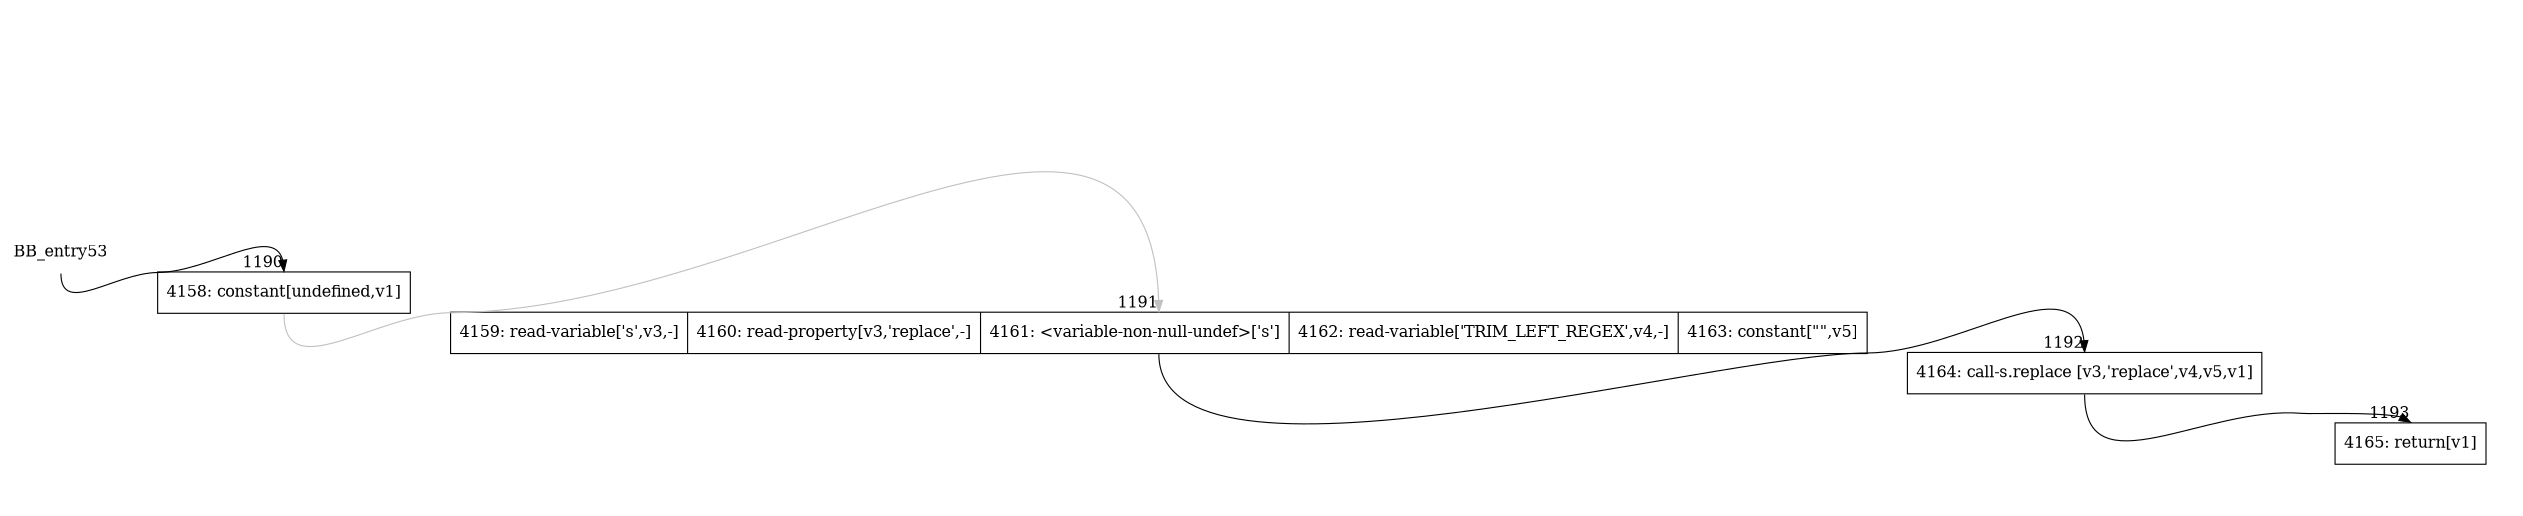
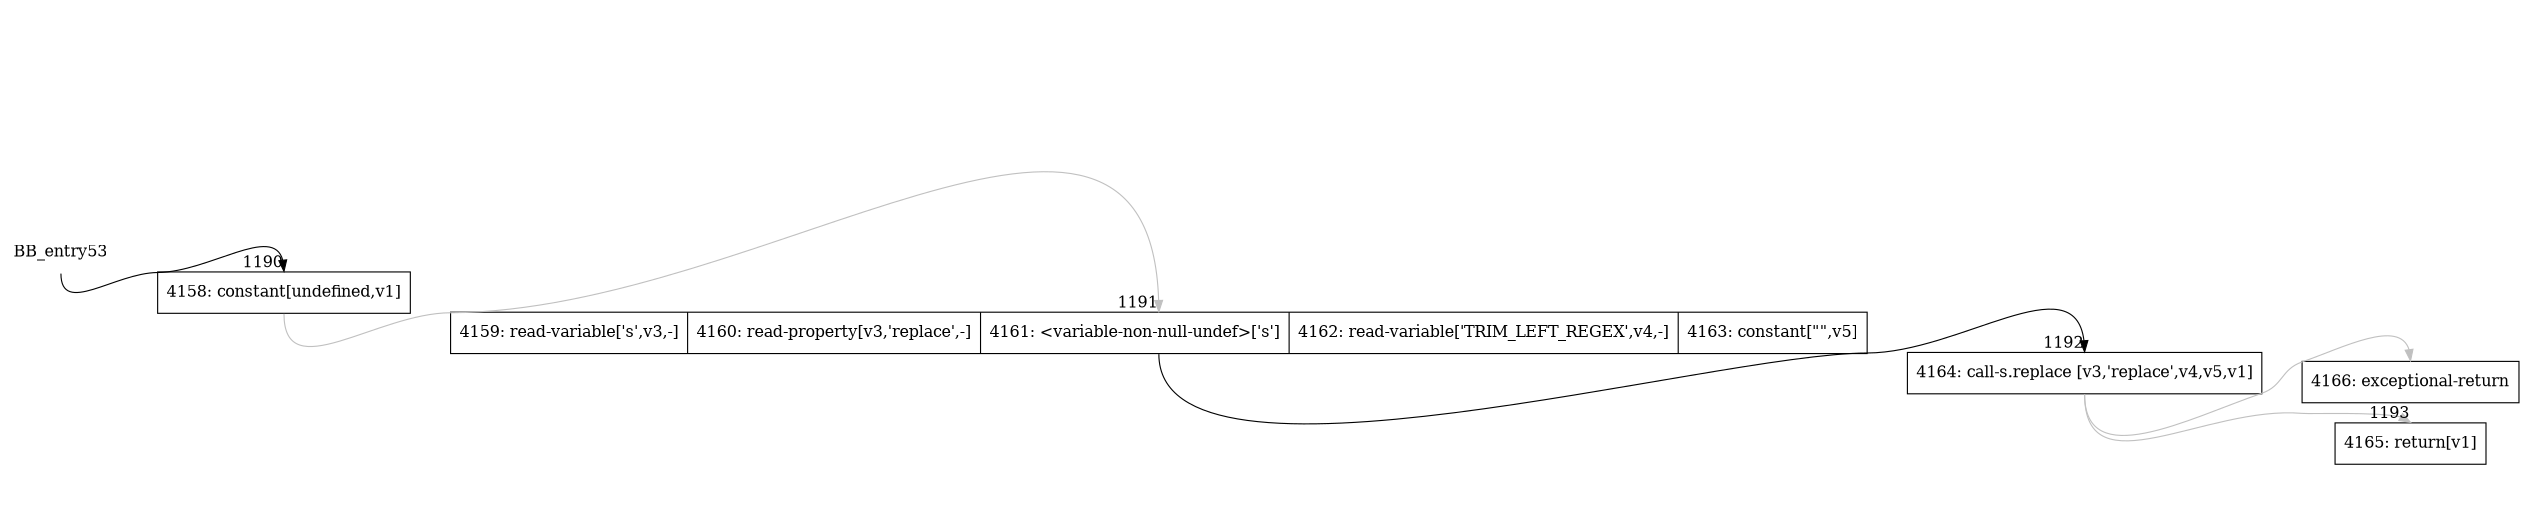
none -> (2411, 382)
(2227, 421) -> (2227, 421)
